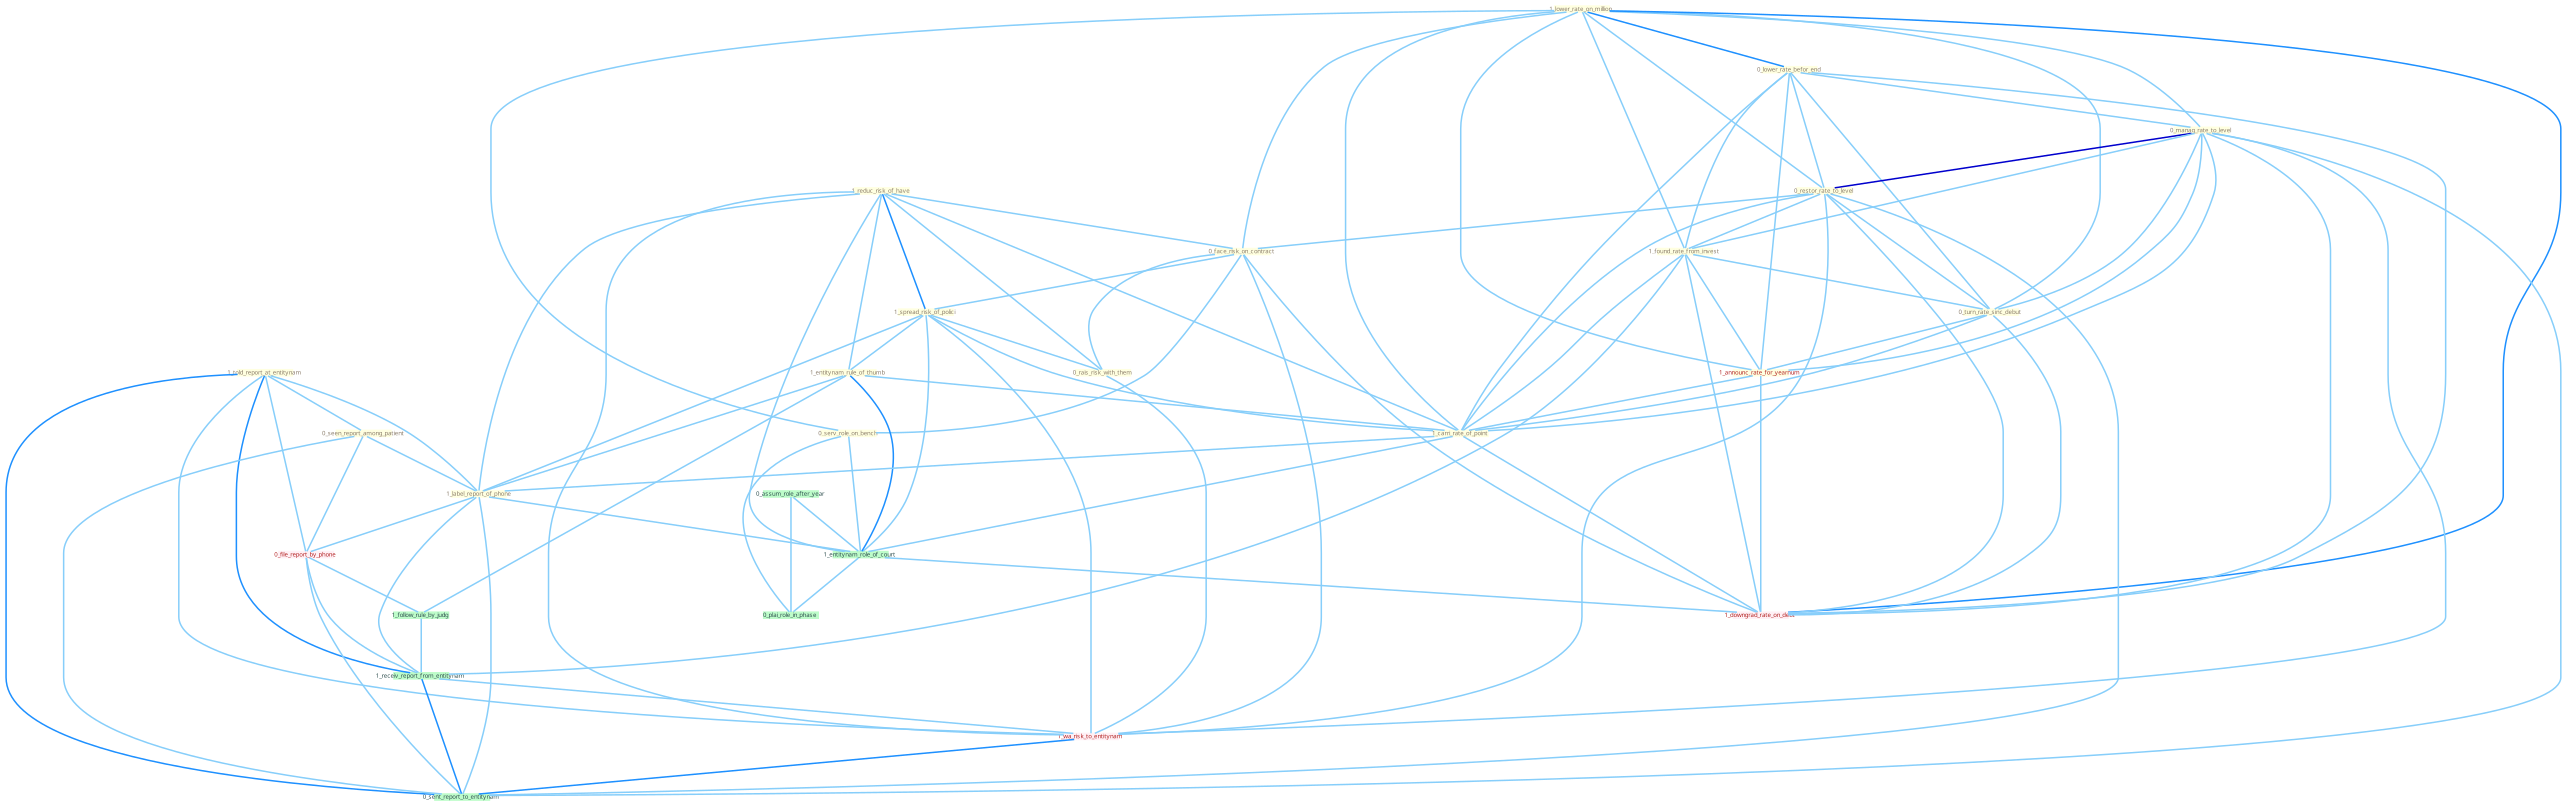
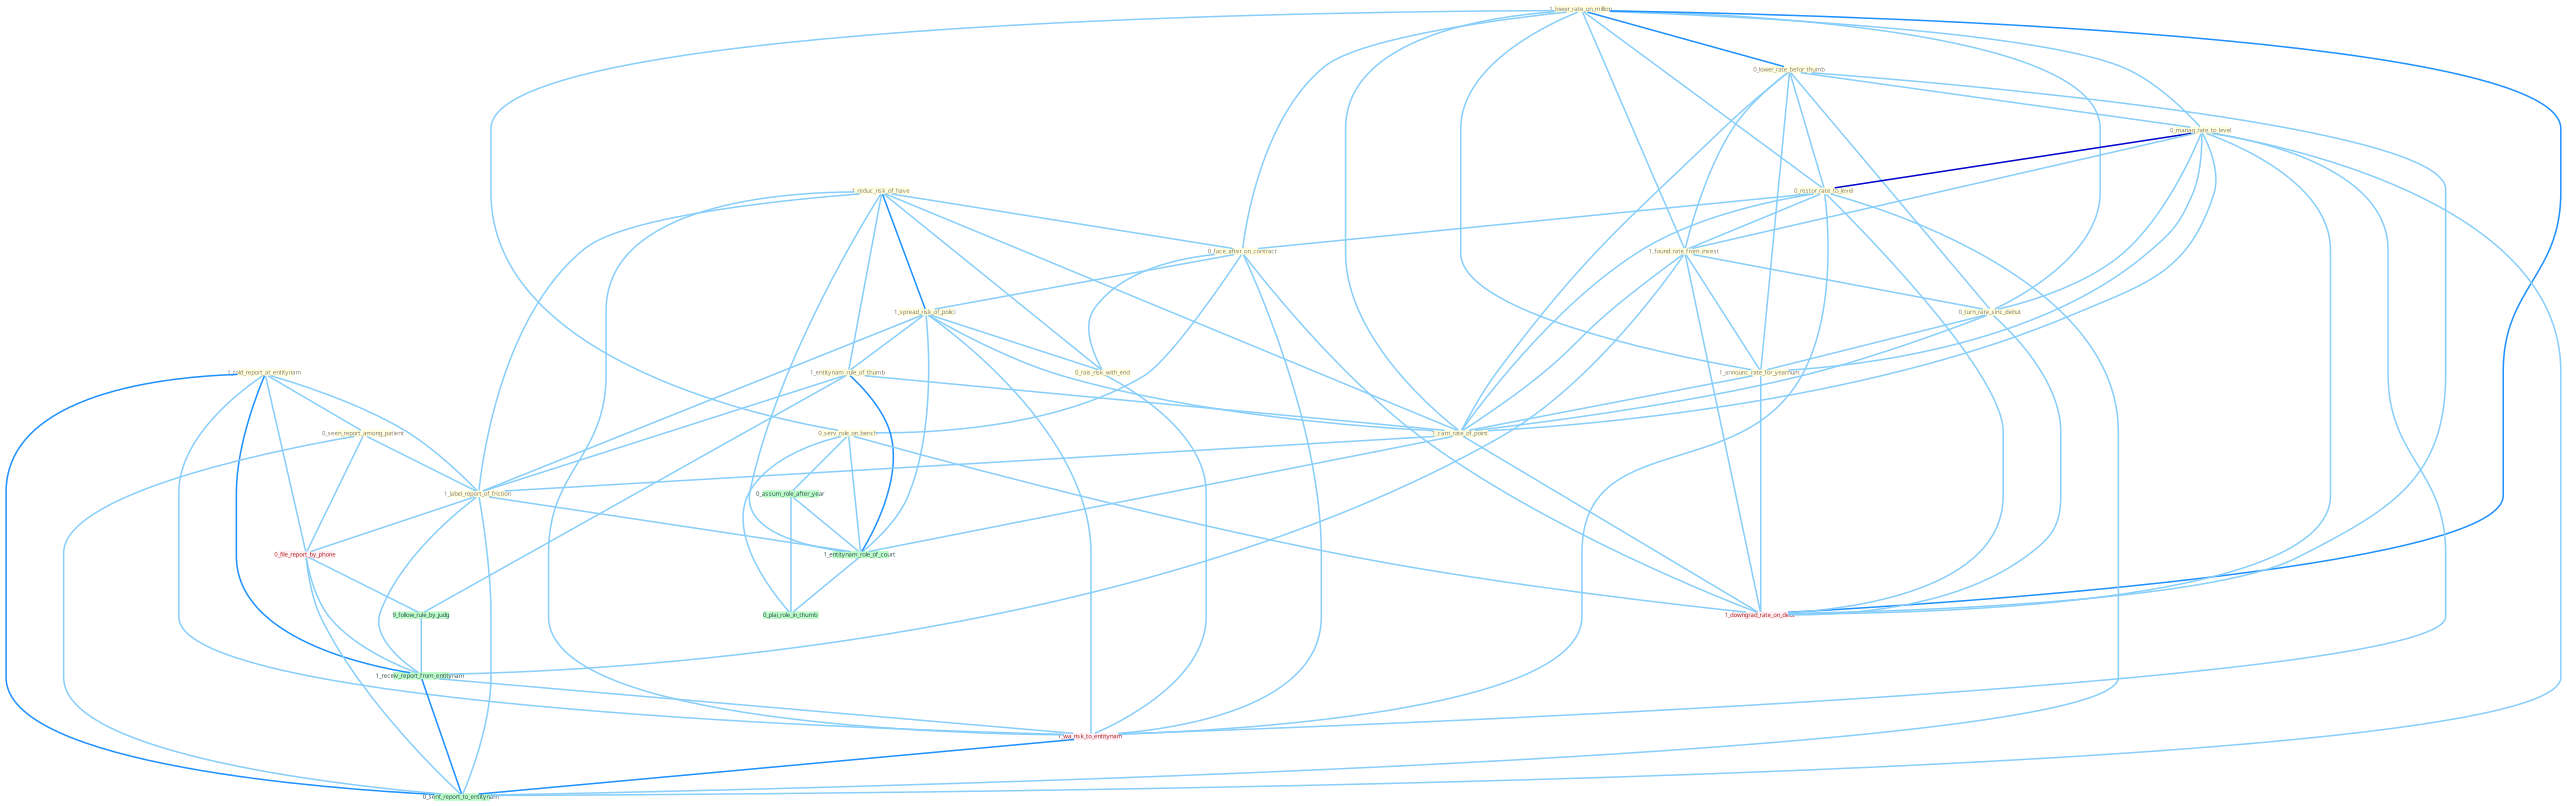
(1790, 70) -> (1790, 70)
(1908, 251) -> none
(1243, 252) -> (1243, 252)
(1103, 373) -> (1103, 373)
(1761, 373) -> (1761, 373)
none -> (821, 462)
(479, 494) -> (479, 494)
(1311, 585) -> (1296, 545)
(421, 615) -> (421, 615)
(791, 615) -> (791, 615)
